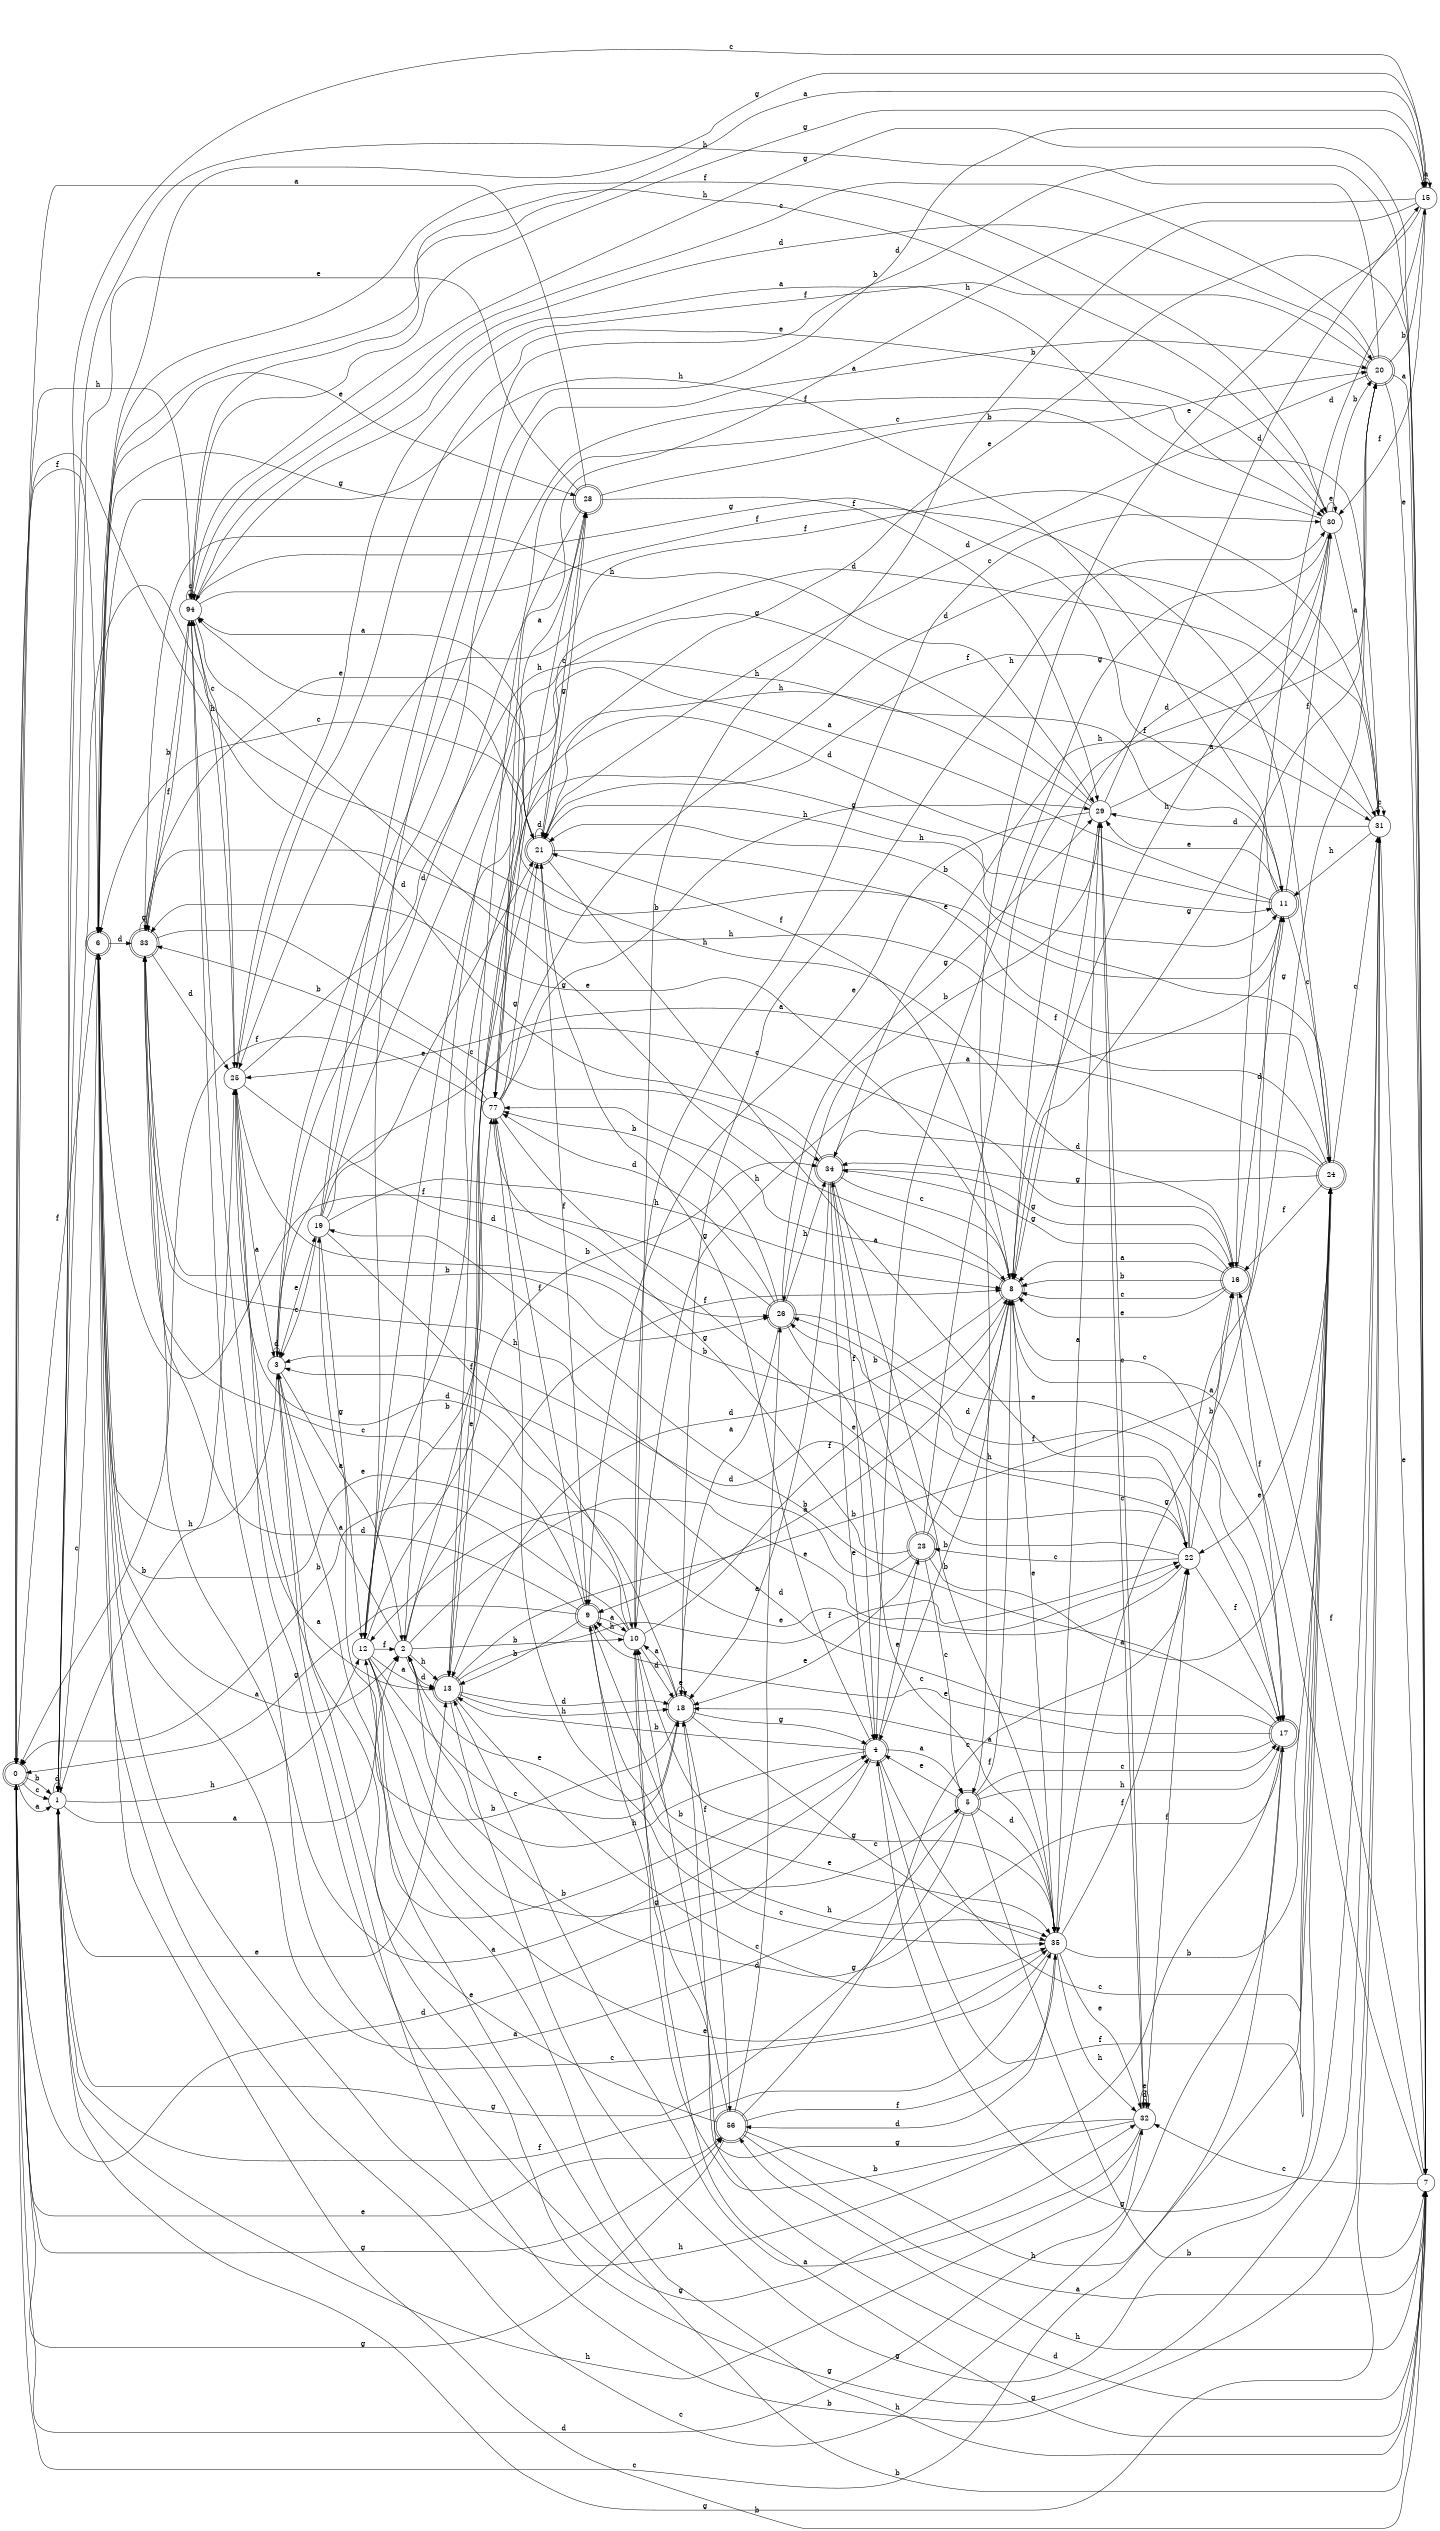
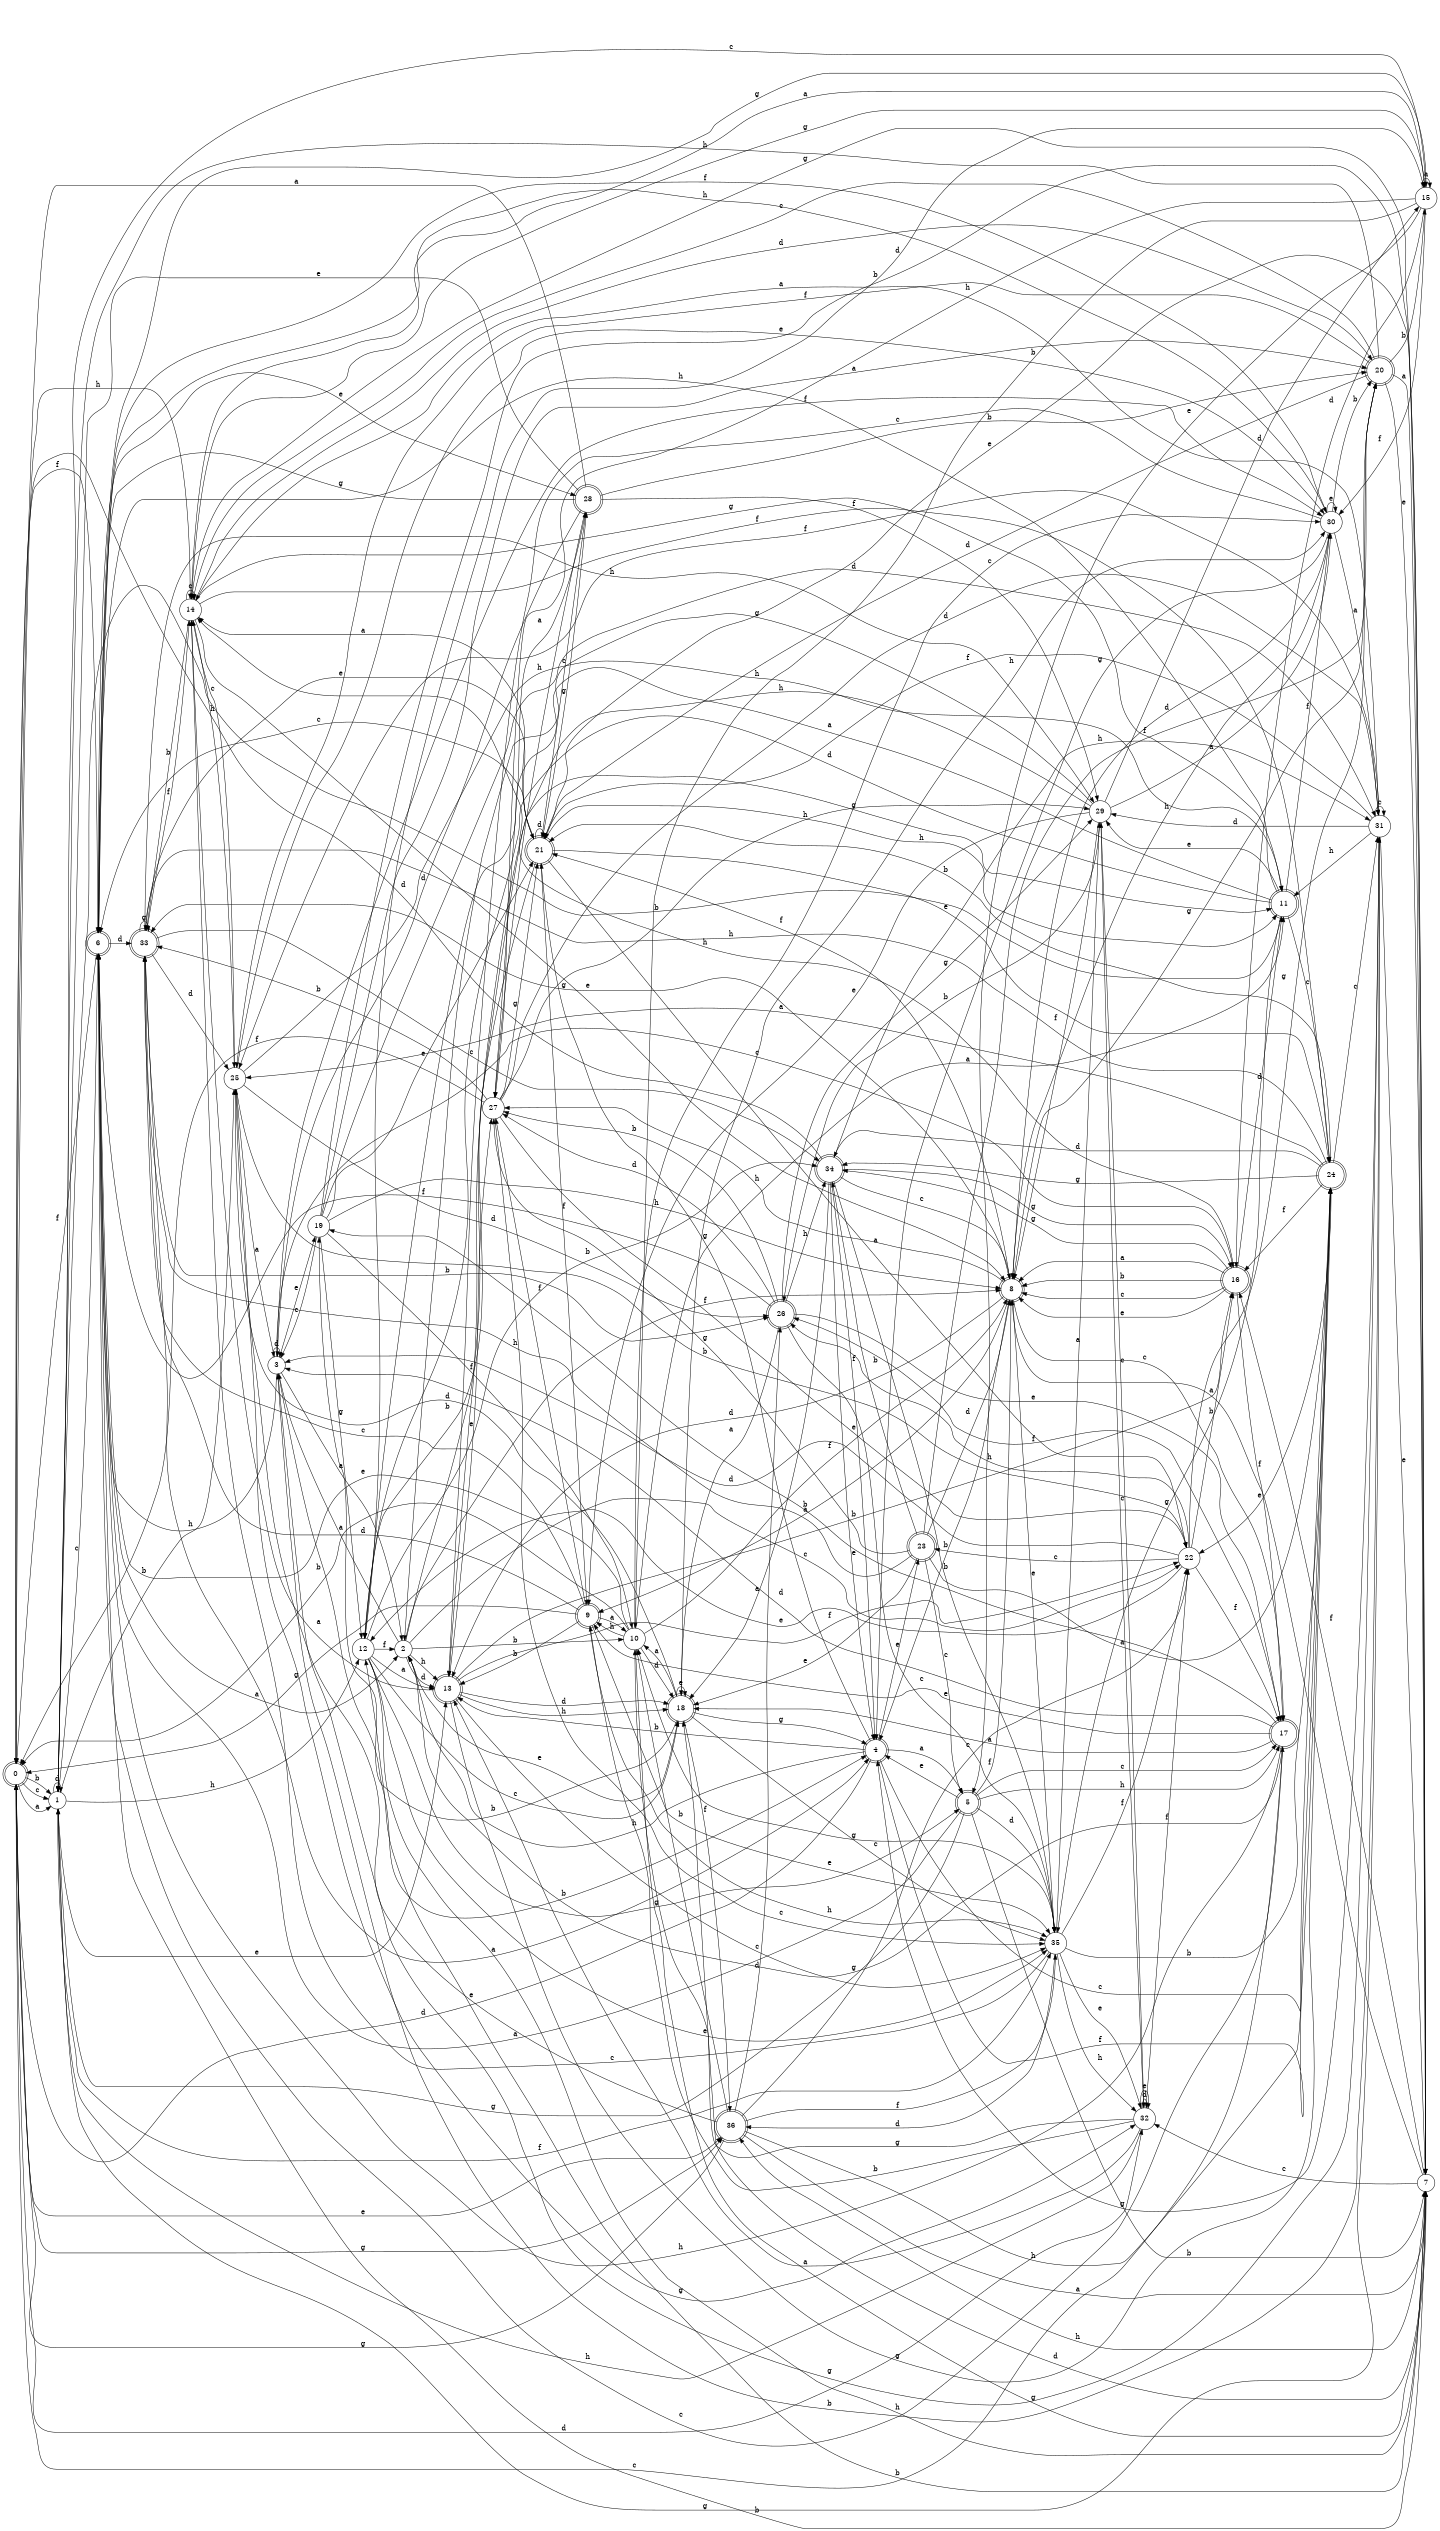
(191, 610) -> (191, 610)
(493, 1108) -> (493, 1108)
(805, 1555) -> (805, 1555)
(287, 1822) -> none
(731, 2126) -> (731, 2126)
